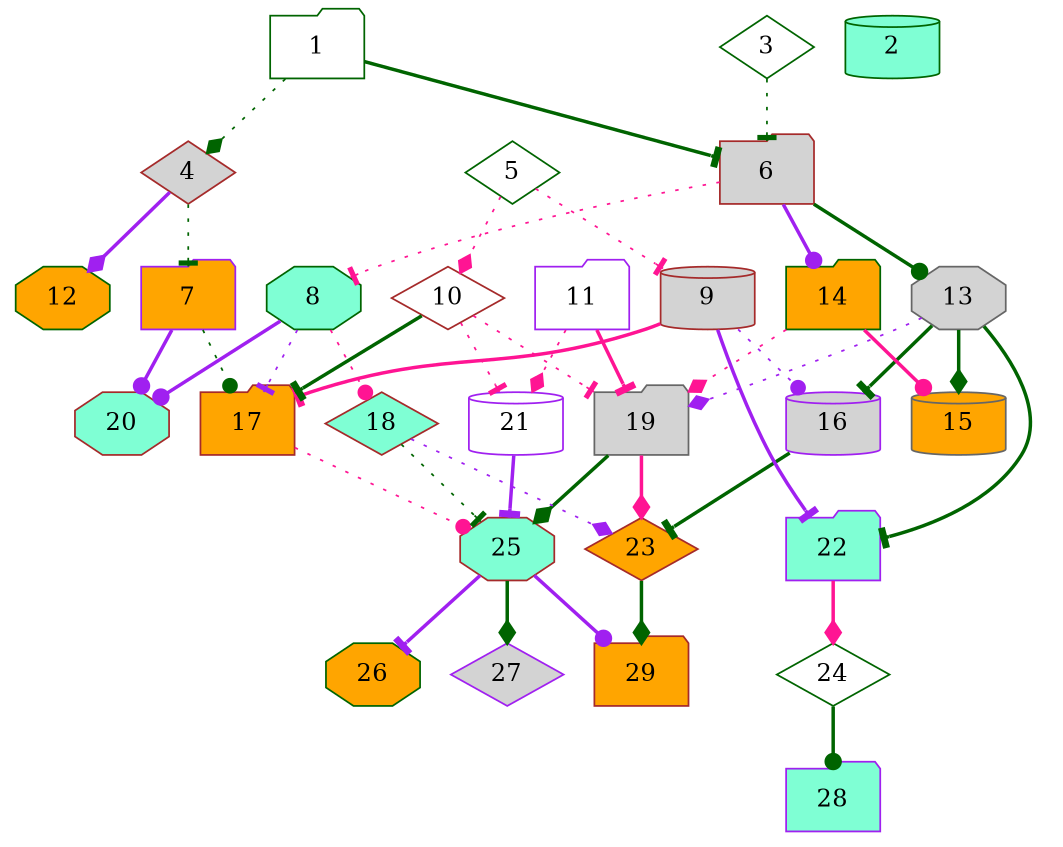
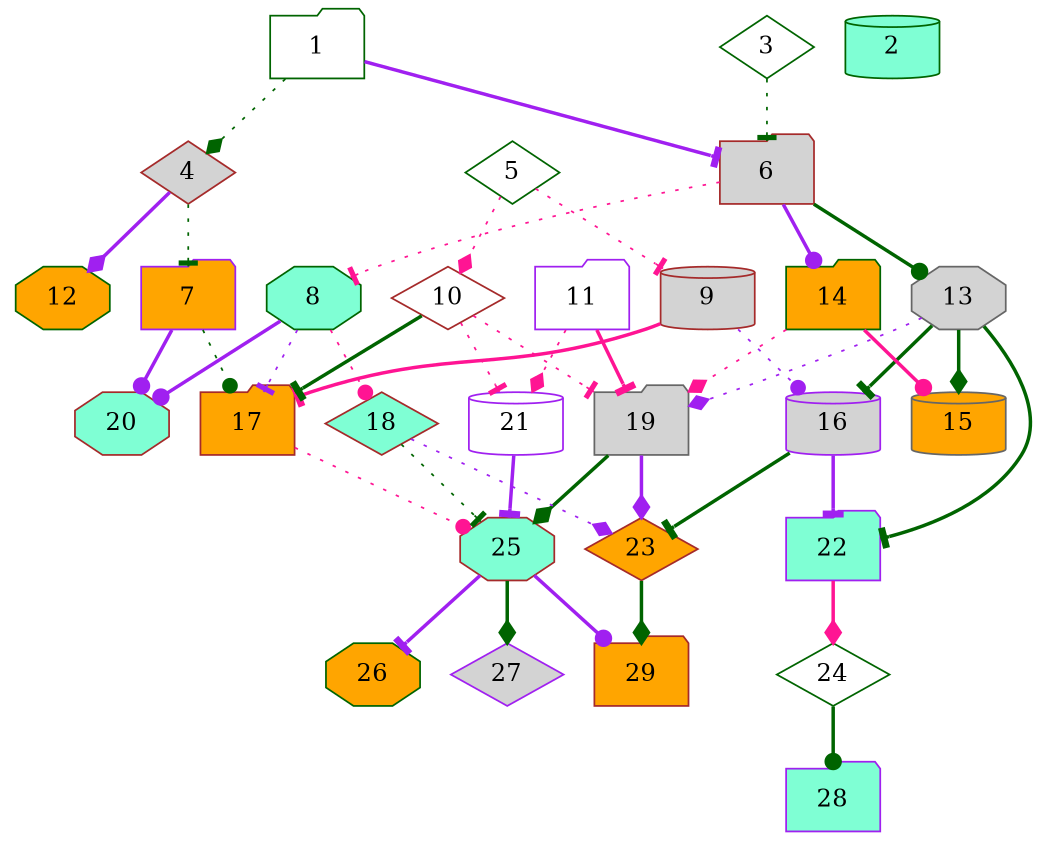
(538, 109) -> (538, 109)
(755, 423) -> (833, 482)
(641, 476) -> (641, 476)
